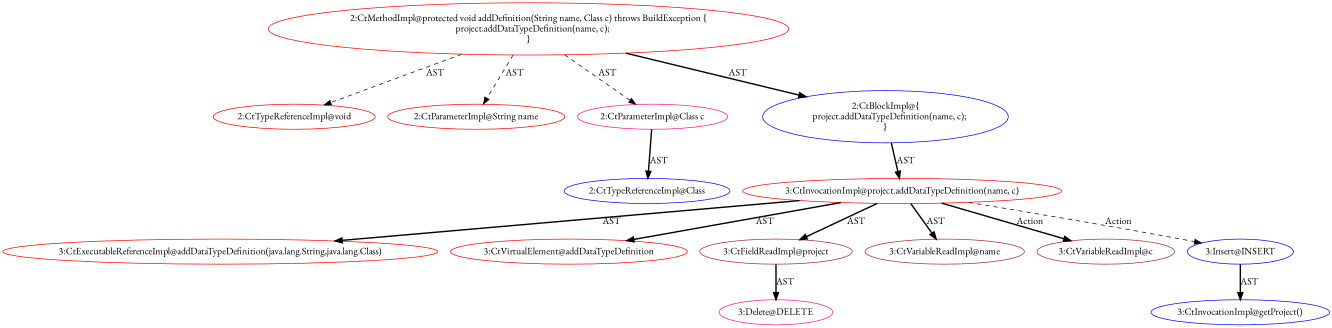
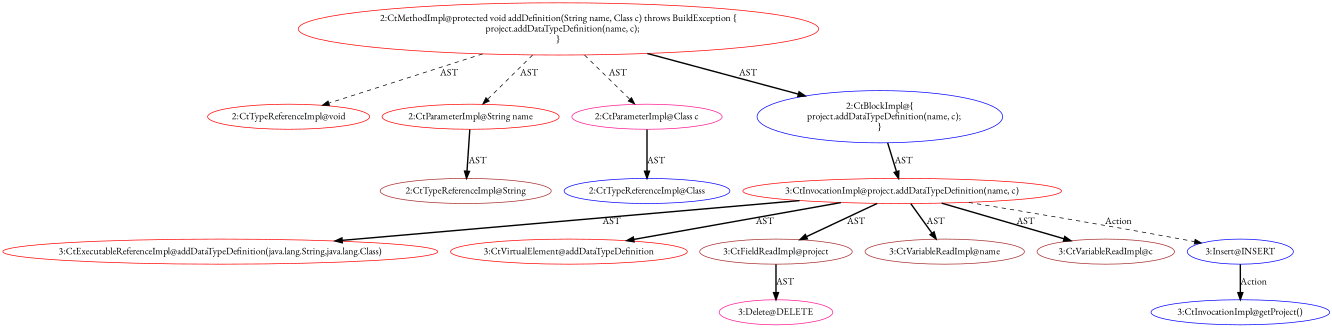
none -> (466, 191)
(1030, 221) -> (1026, 221)
(1250, 282) -> (1254, 282)
